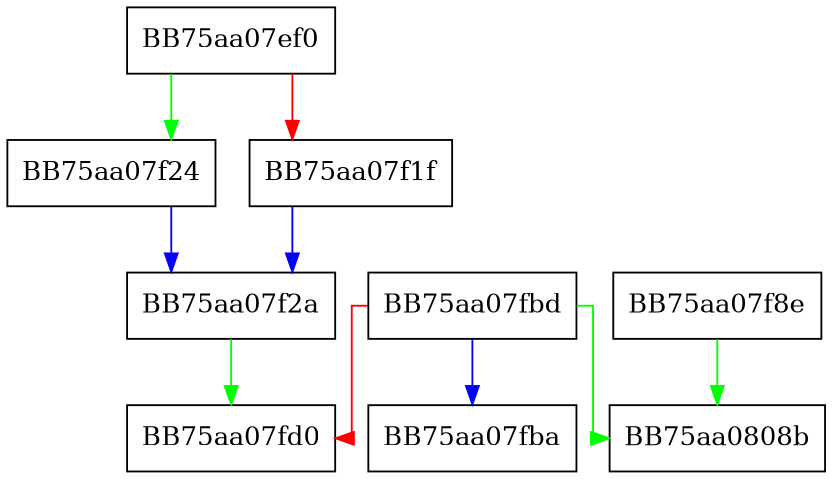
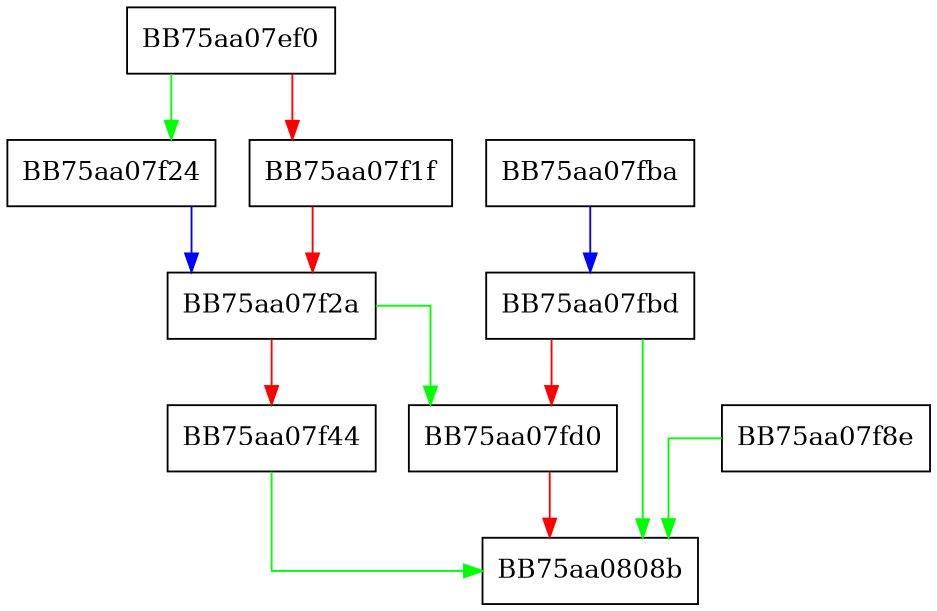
(292, 230) -> (313, 230)
(472, 363) -> (590, 230)
none -> (272, 438)
none -> (550, 495)
